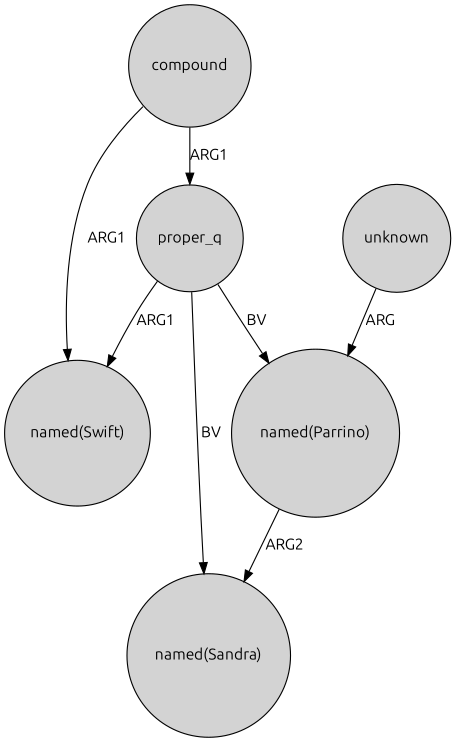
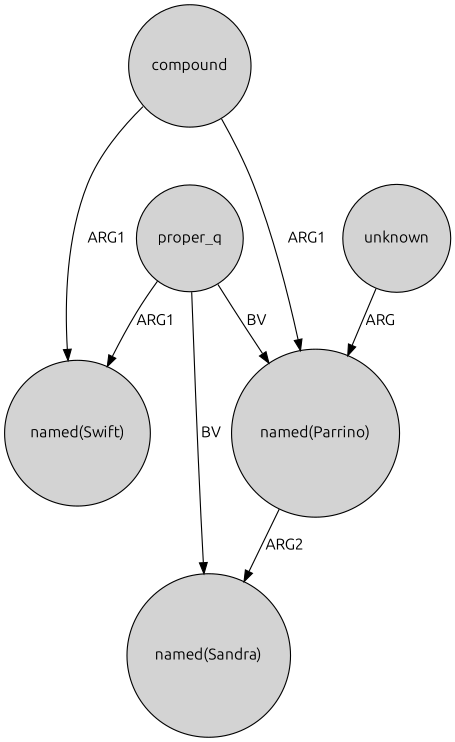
(190, 150) -> (268, 226)
